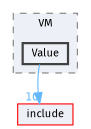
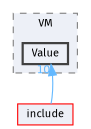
(38, 80) -> (53, 90)
